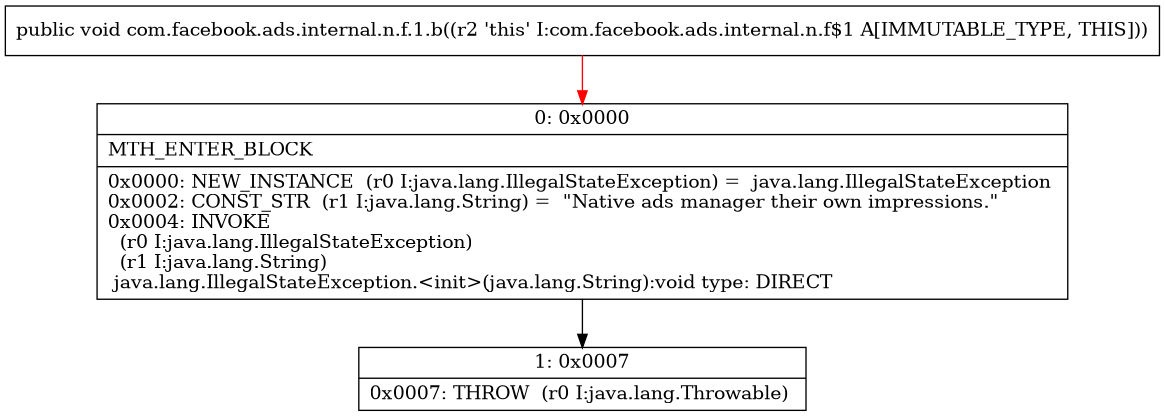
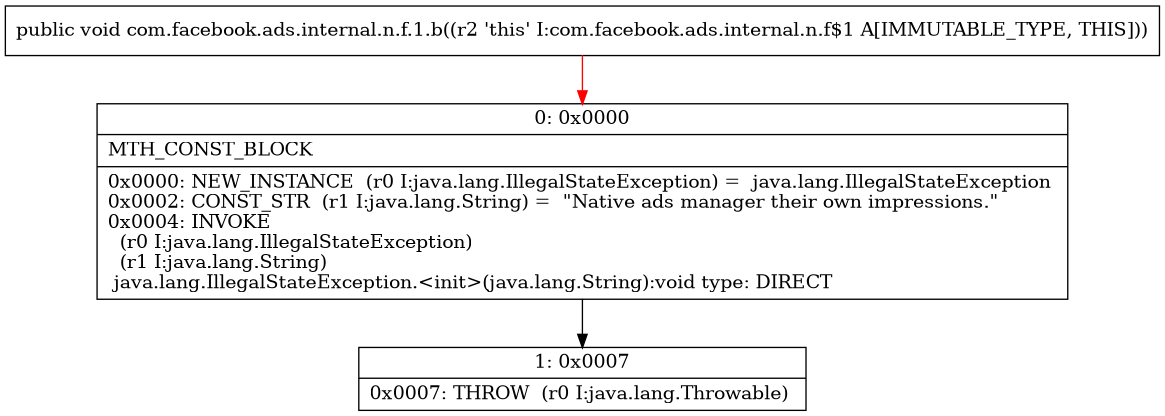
(211, 150) -> (211, 150)
